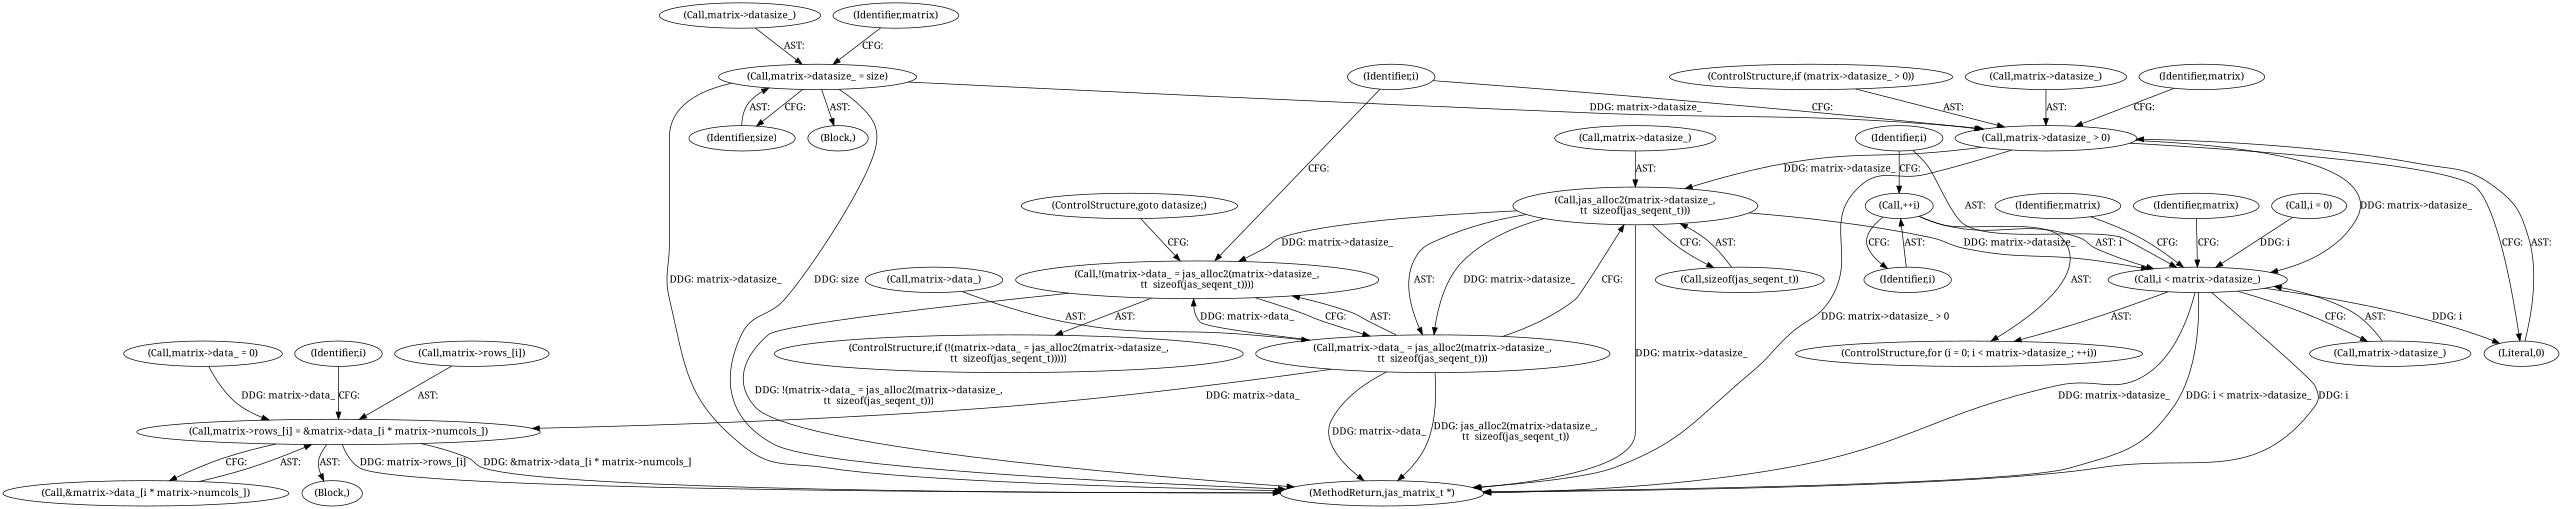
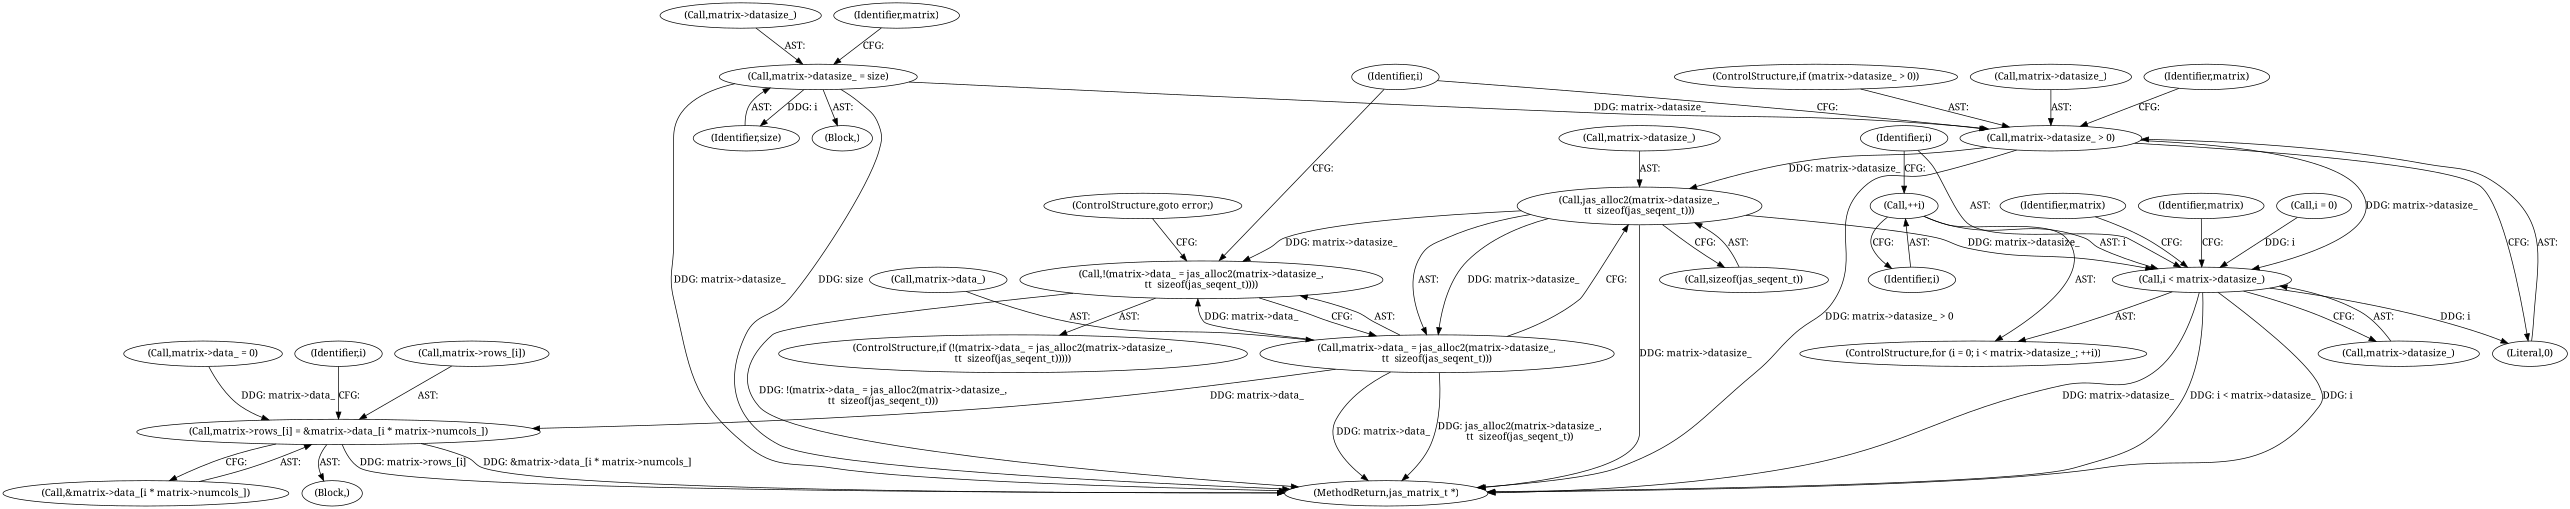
(796, 108) -> (802, 108)
(1129, 206) -> (1143, 206)
